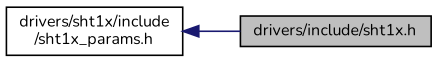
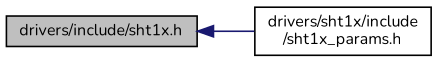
(220, 31) -> (234, 31)
